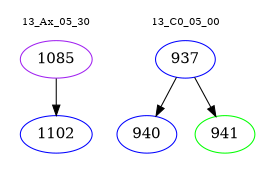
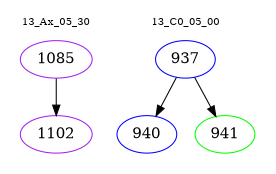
(56, 134) -> (56, 134)
